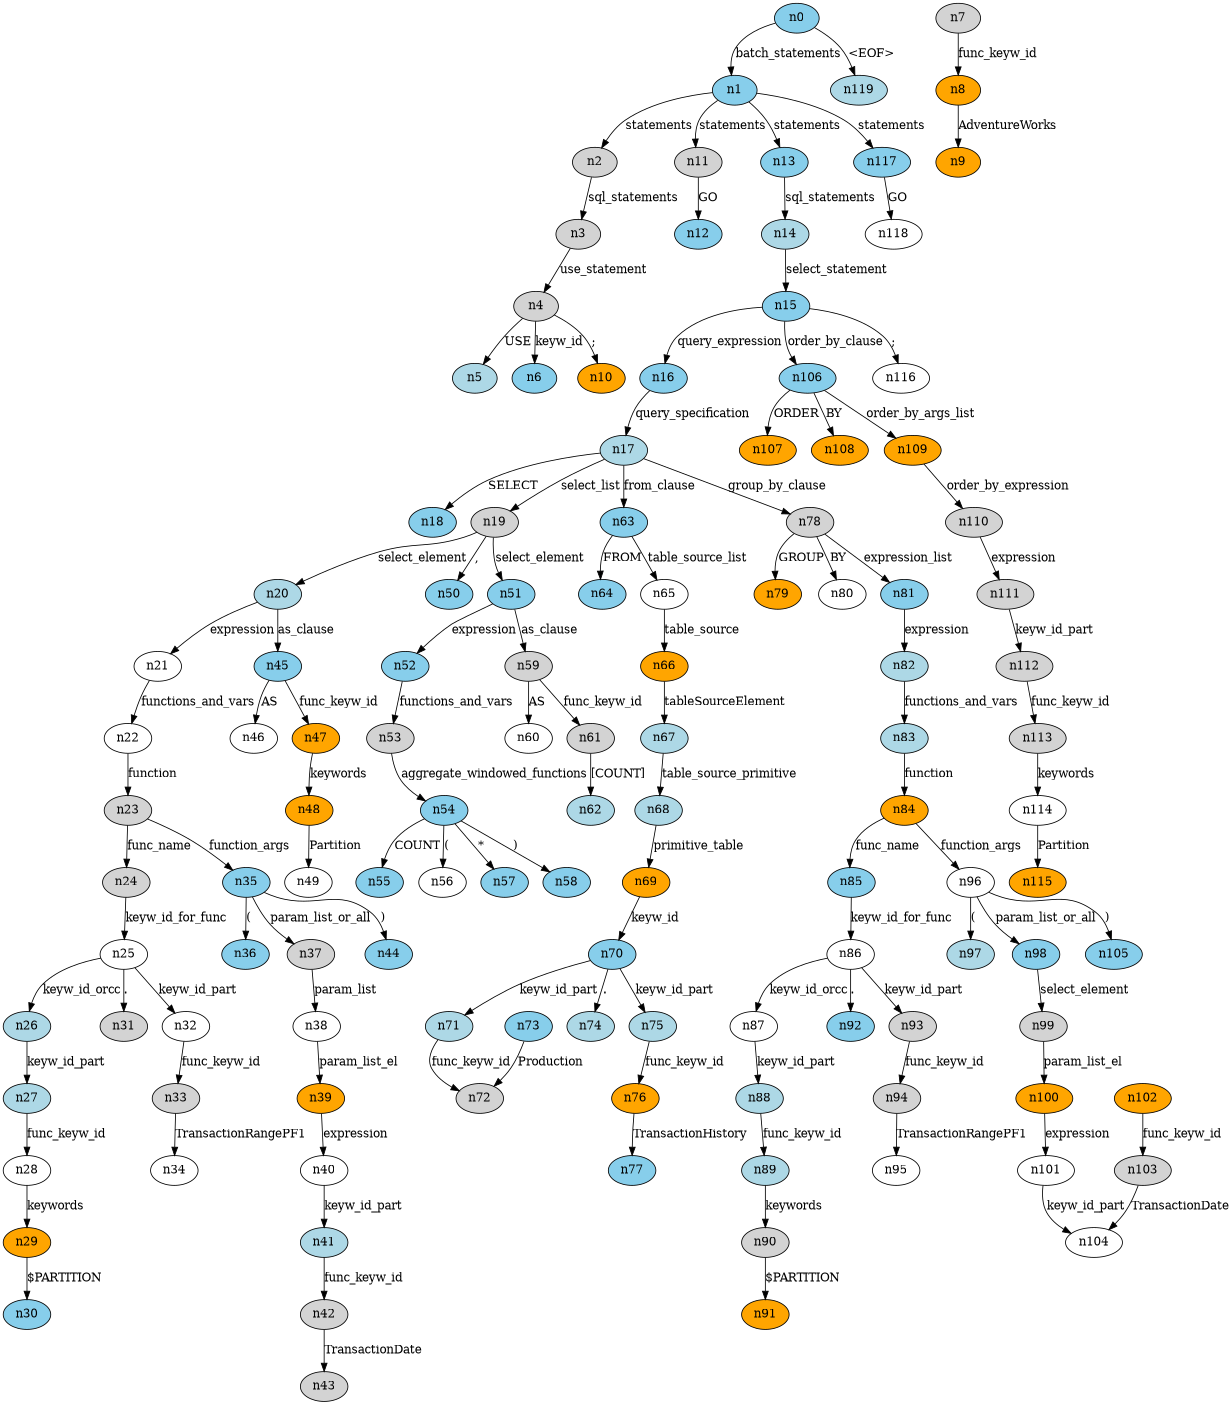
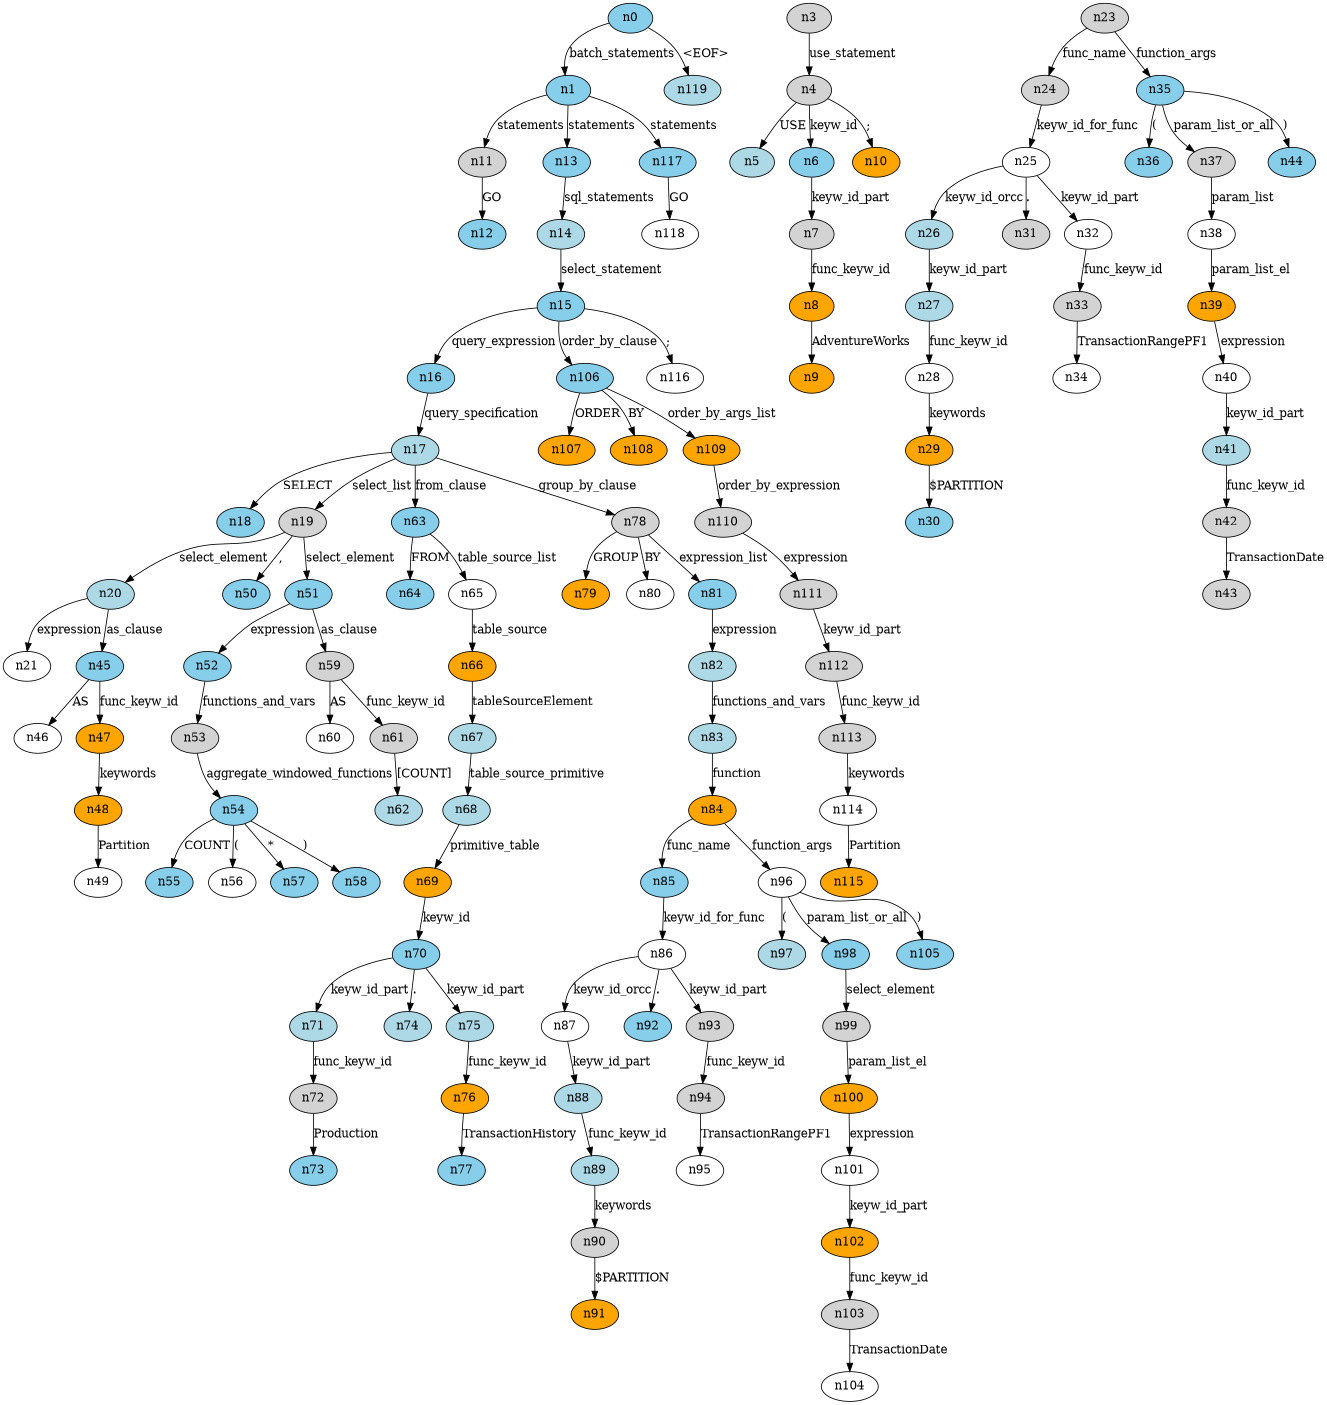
(595, 162) -> none
none -> (812, 194)
(128, 738) -> none
(514, 1062) -> (313, 1130)
(1046, 1211) -> (850, 1202)
